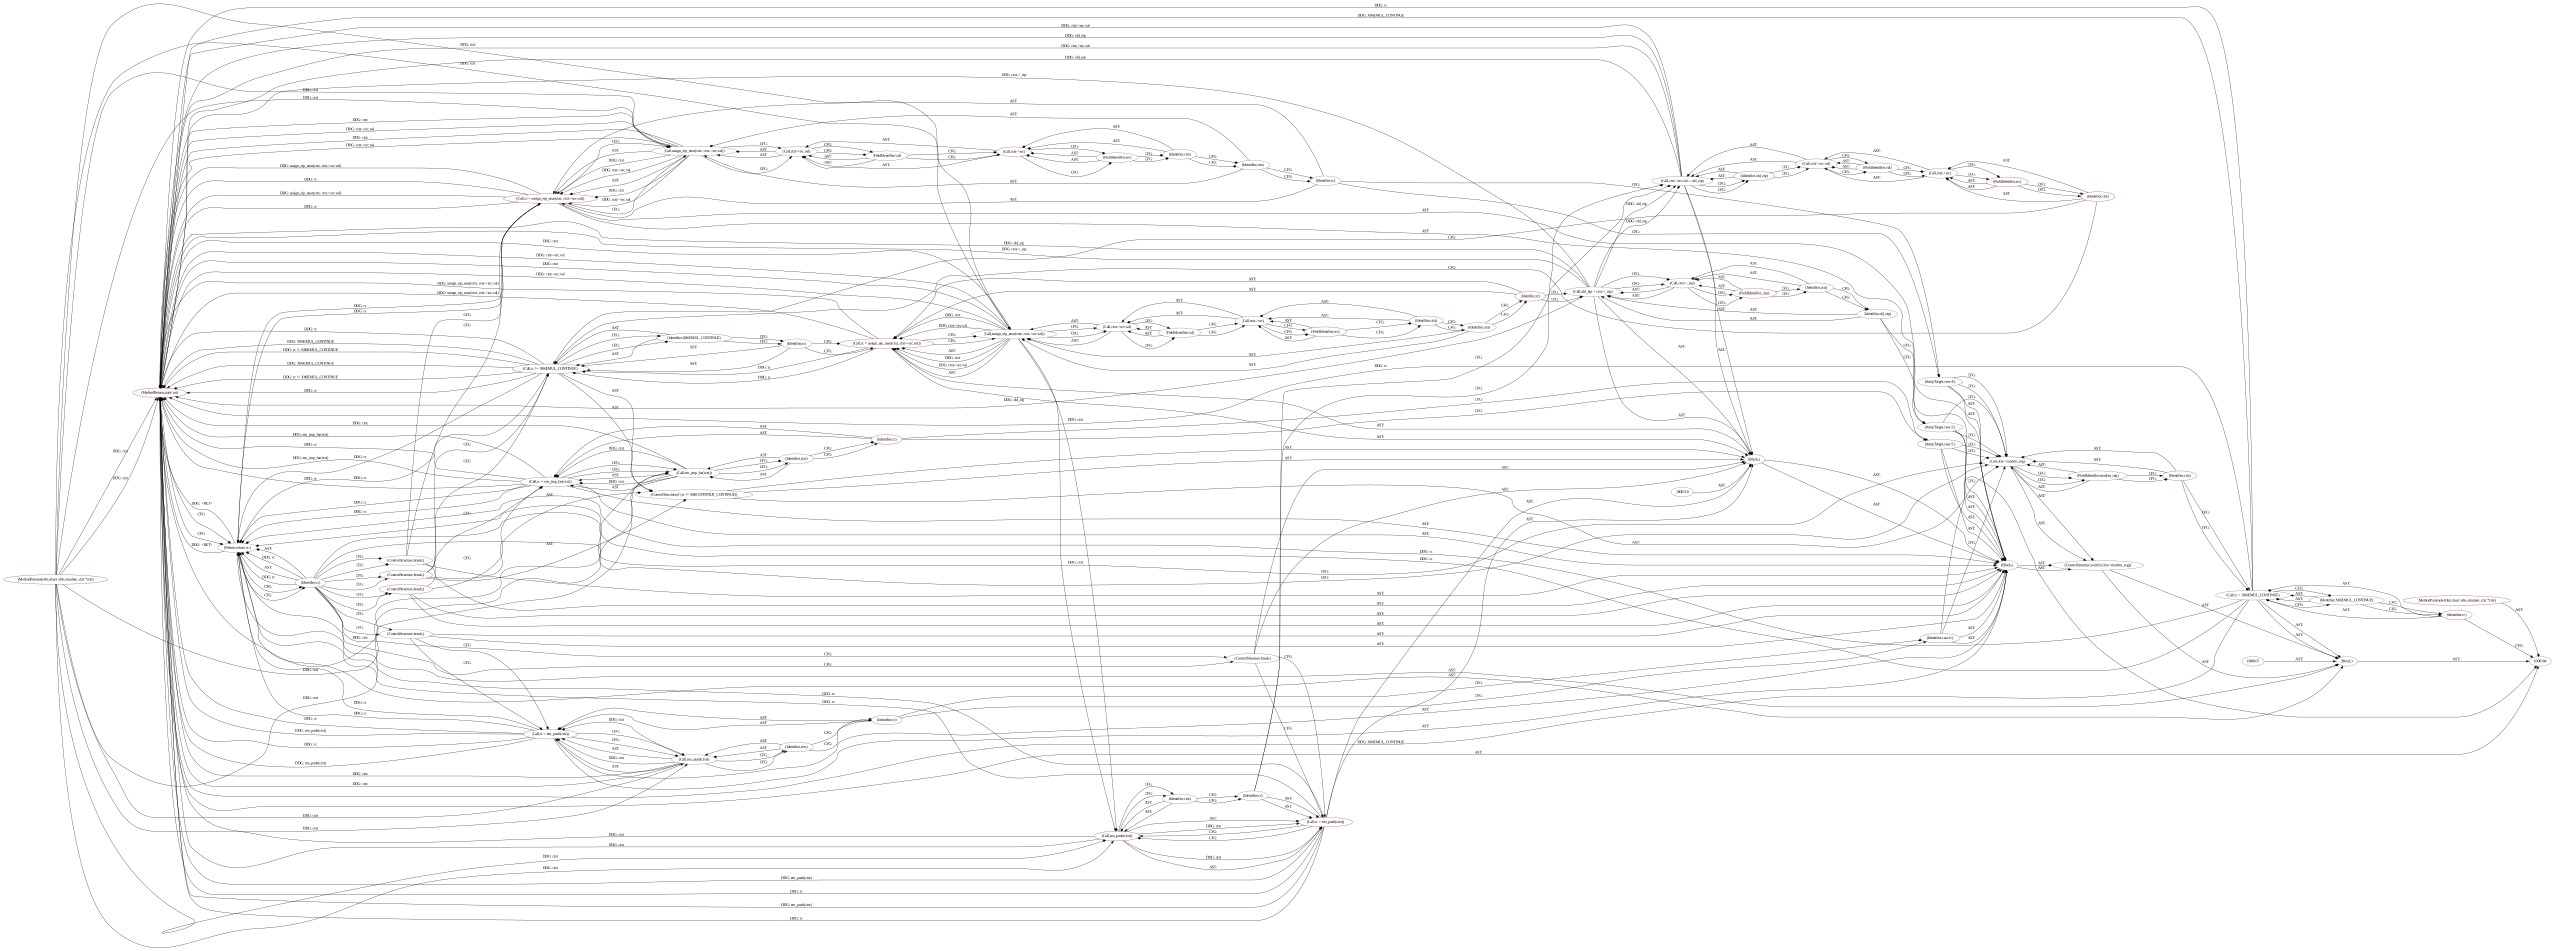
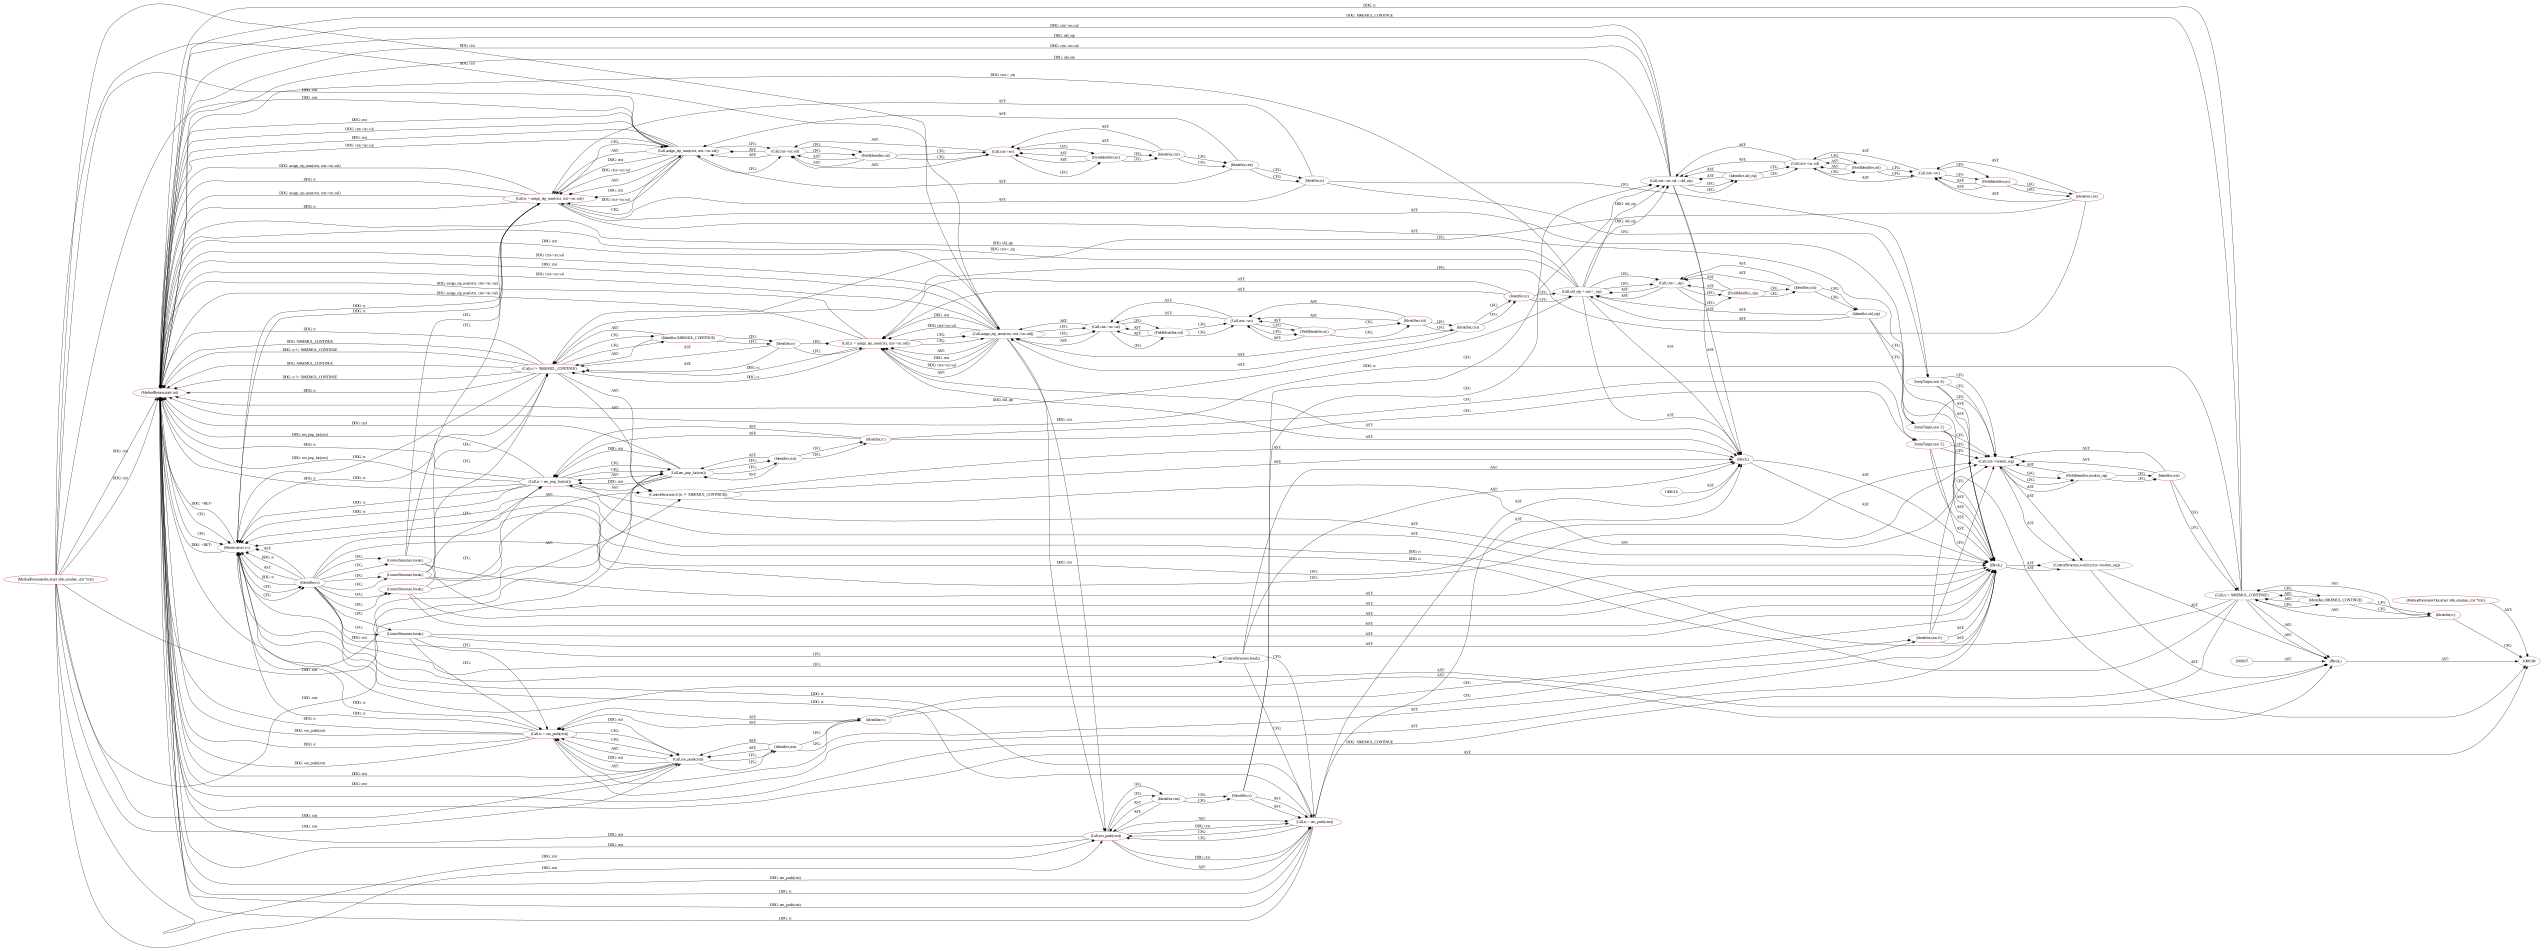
(694, 495) -> (688, 495)
(237, 548) -> (237, 548)
